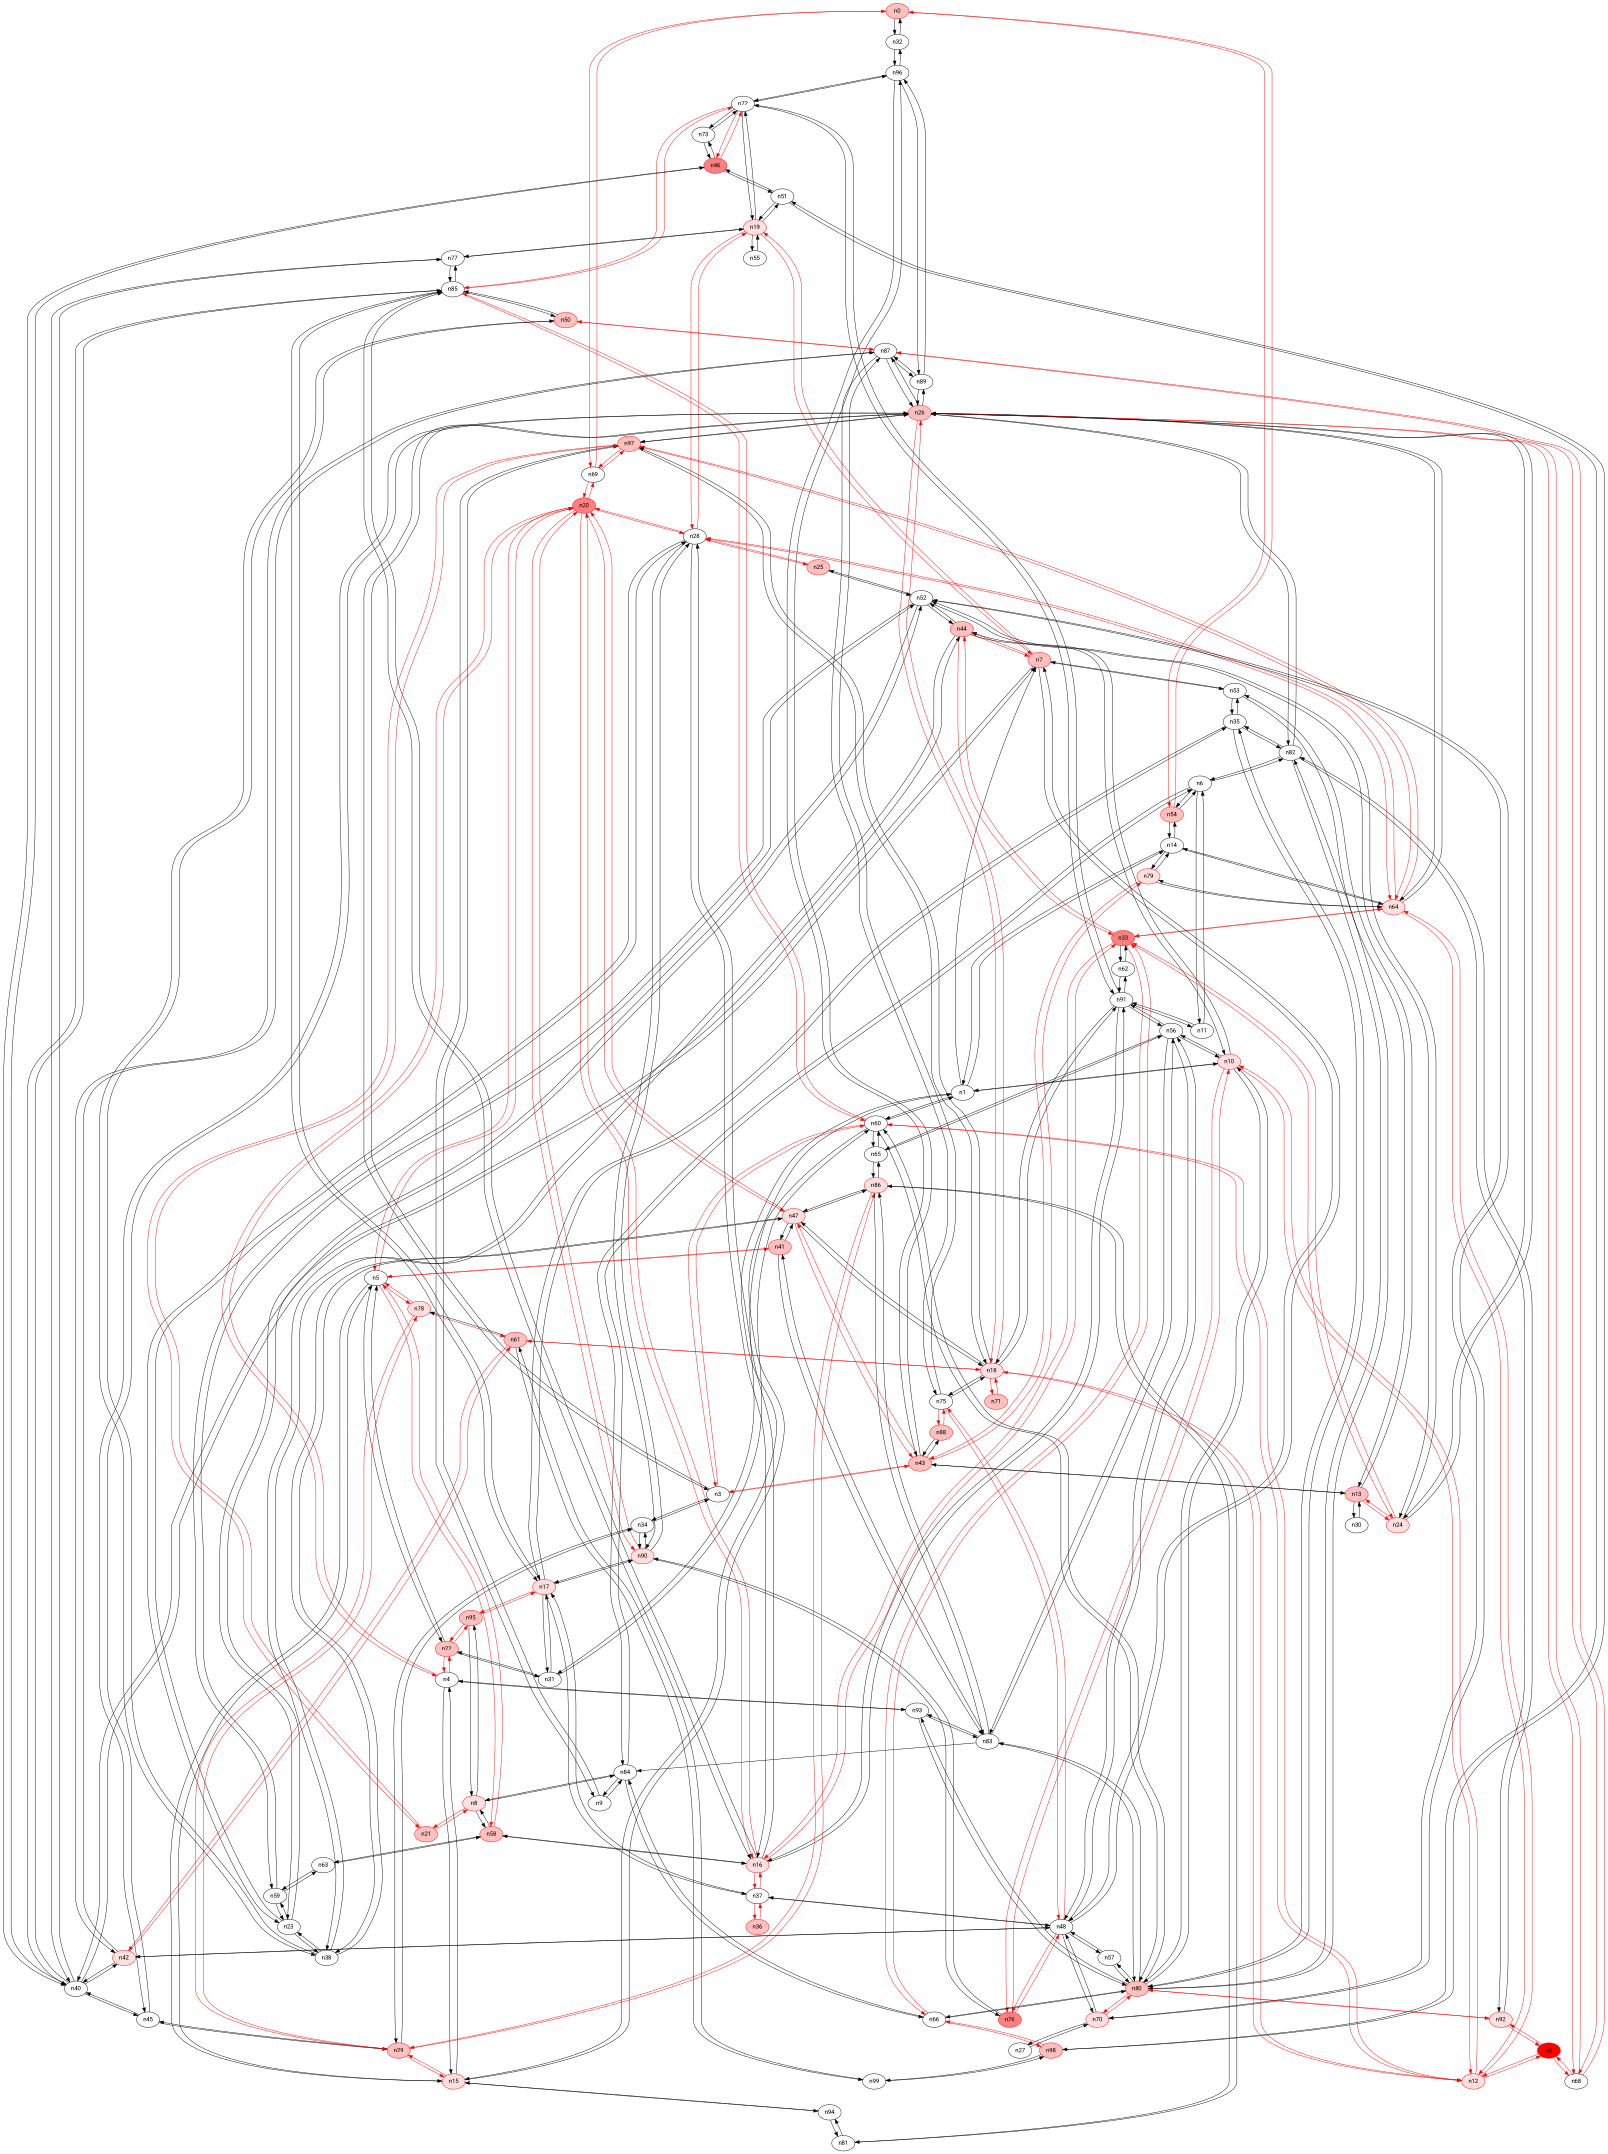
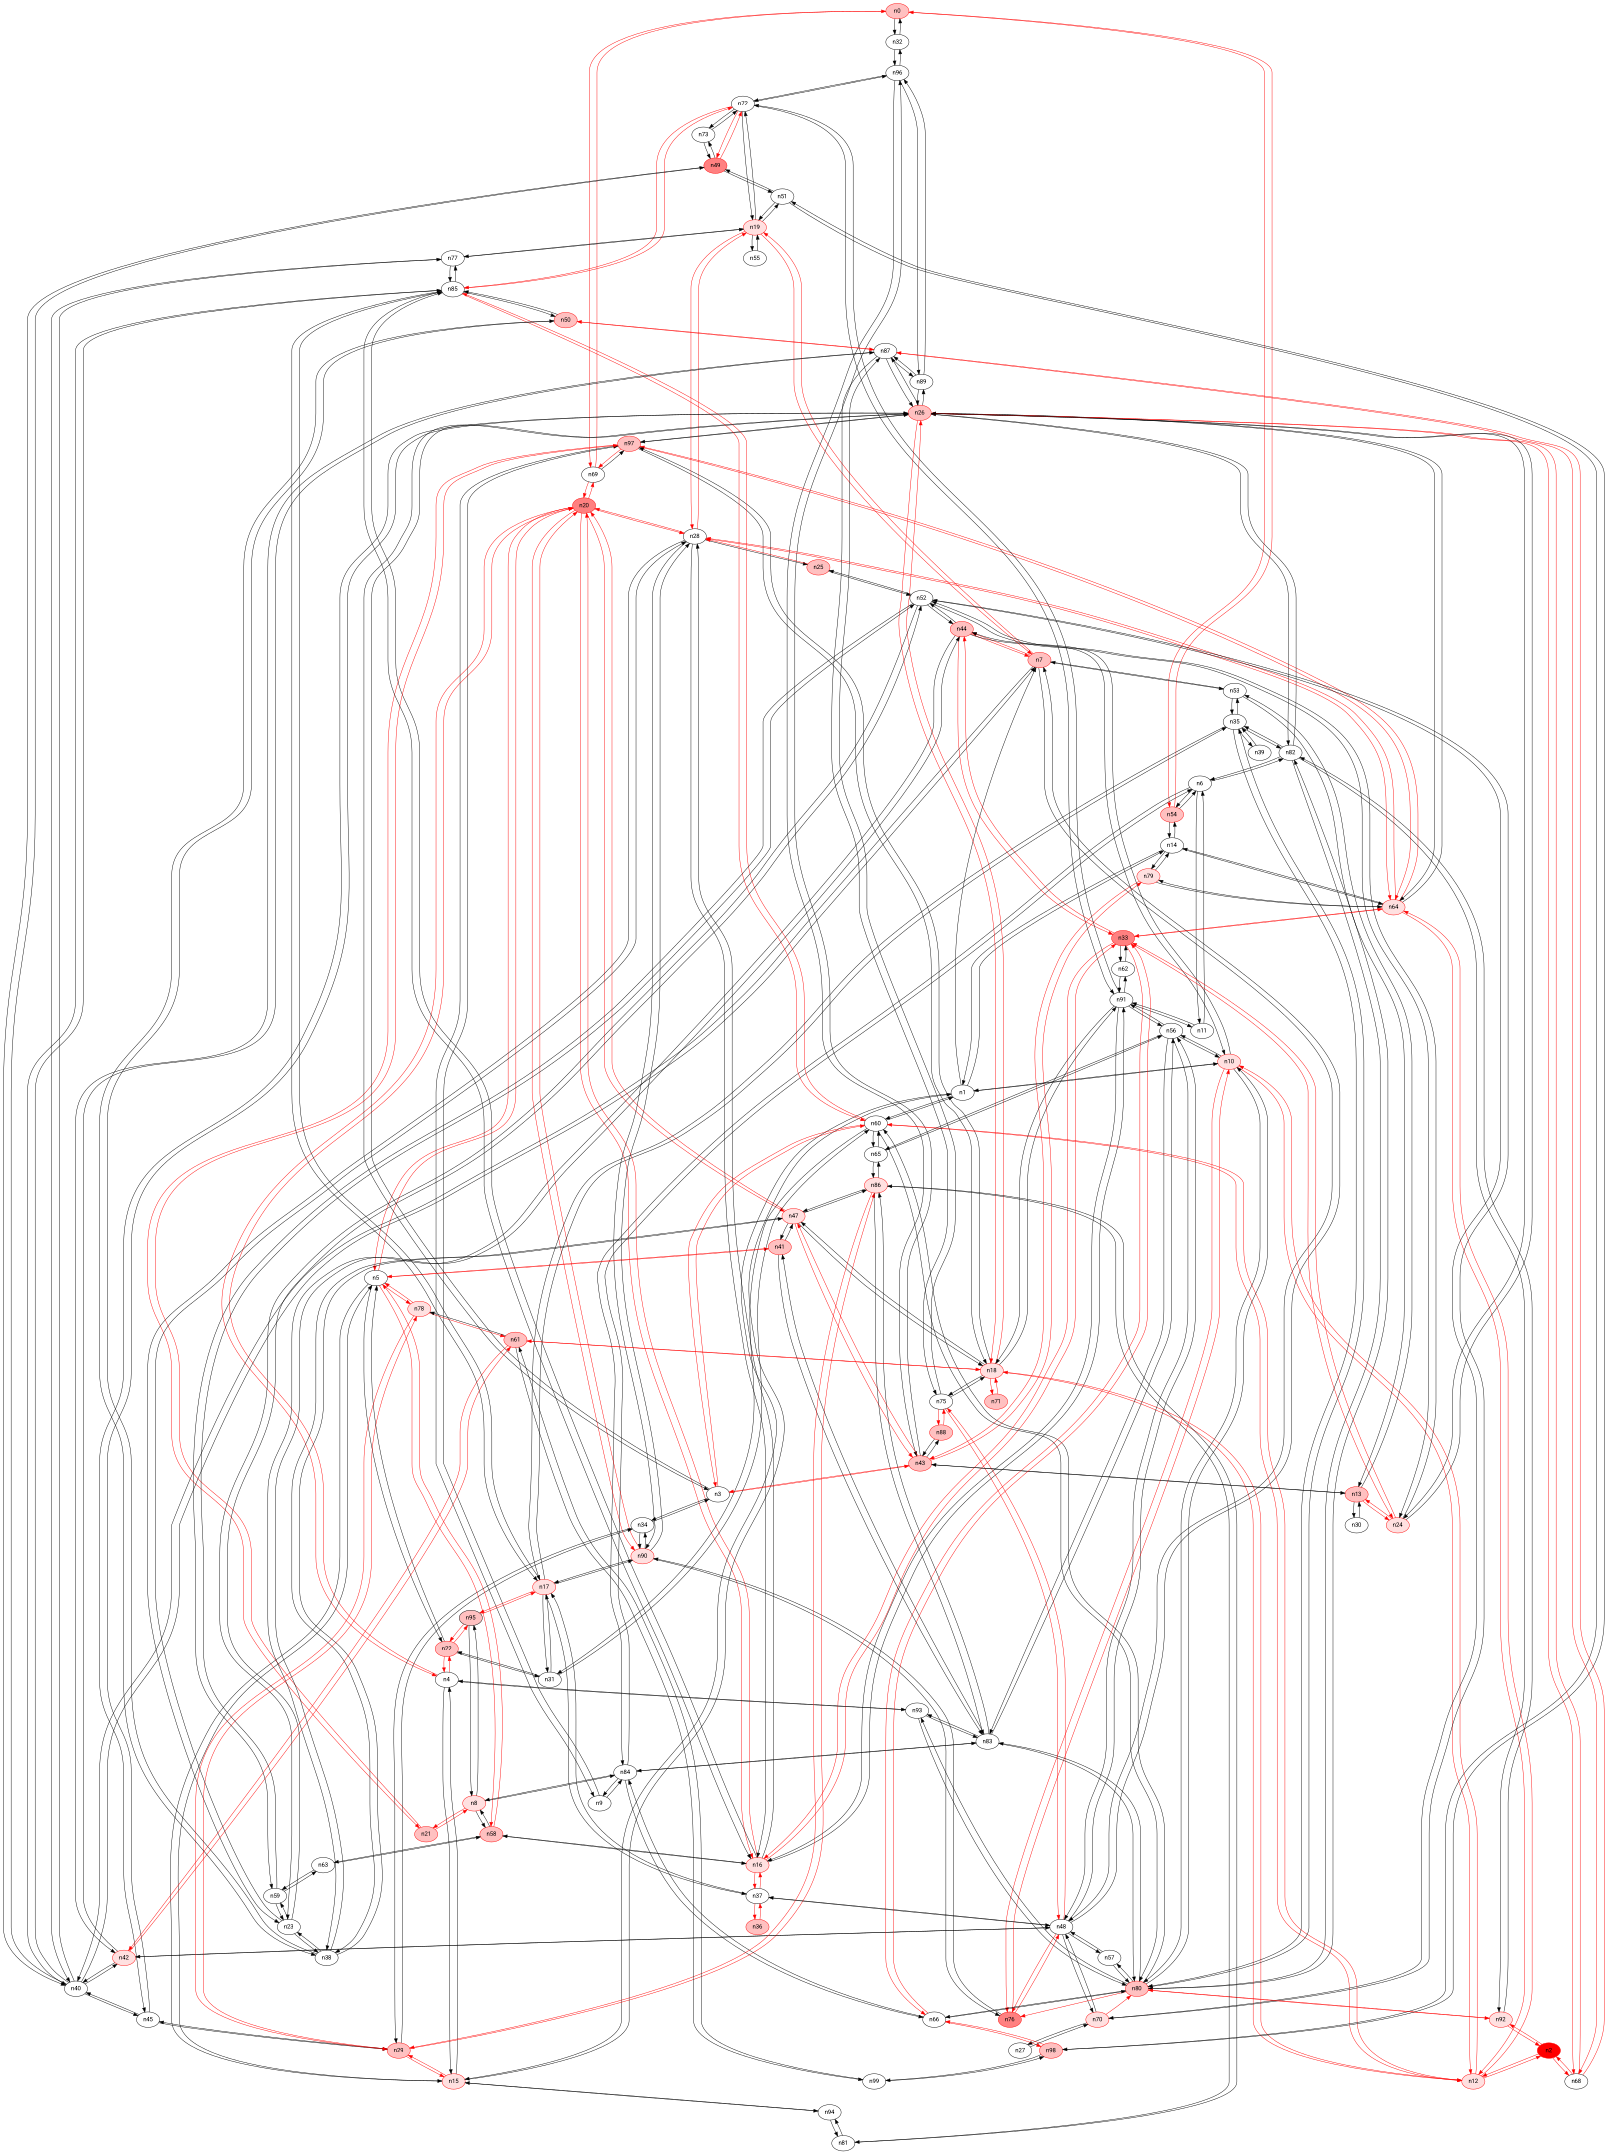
(715, 166) -> (715, 166)
(611, 462) -> (611, 462)
(754, 552) -> (754, 552)
none -> (1260, 753)
(471, 1618) -> (471, 1618)
none -> (804, 1757)
(1117, 2002) -> (1076, 2004)
